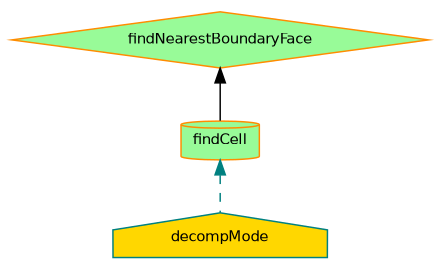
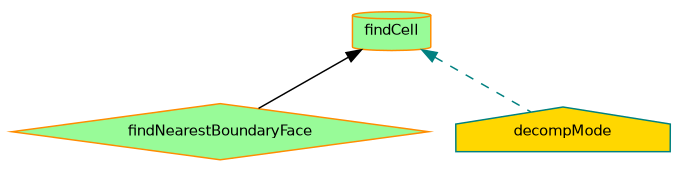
(220, 102) -> (304, 83)
